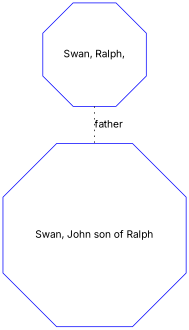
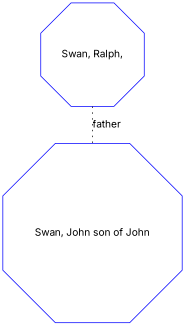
(95, 235) -> (93, 233)
